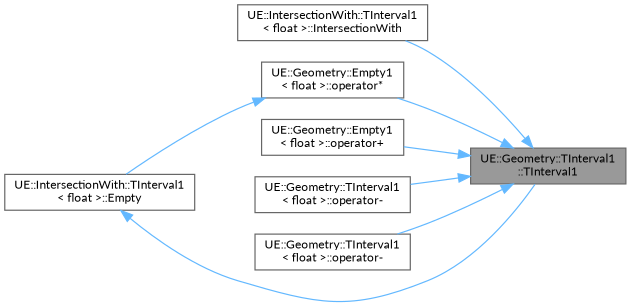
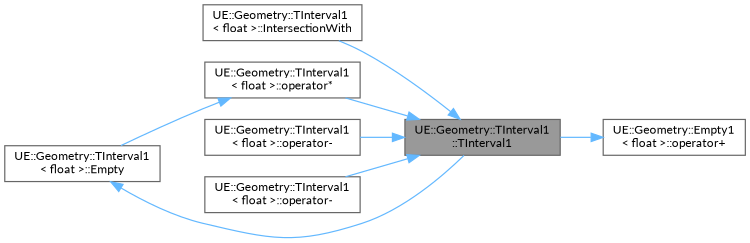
(333, 23) -> (282, 23)
(333, 80) -> (282, 80)
(431, 150) -> (576, 137)
(100, 192) -> (82, 164)
